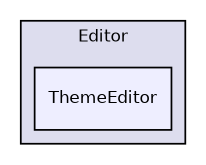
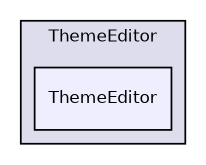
(103, 37) -> (103, 37)
